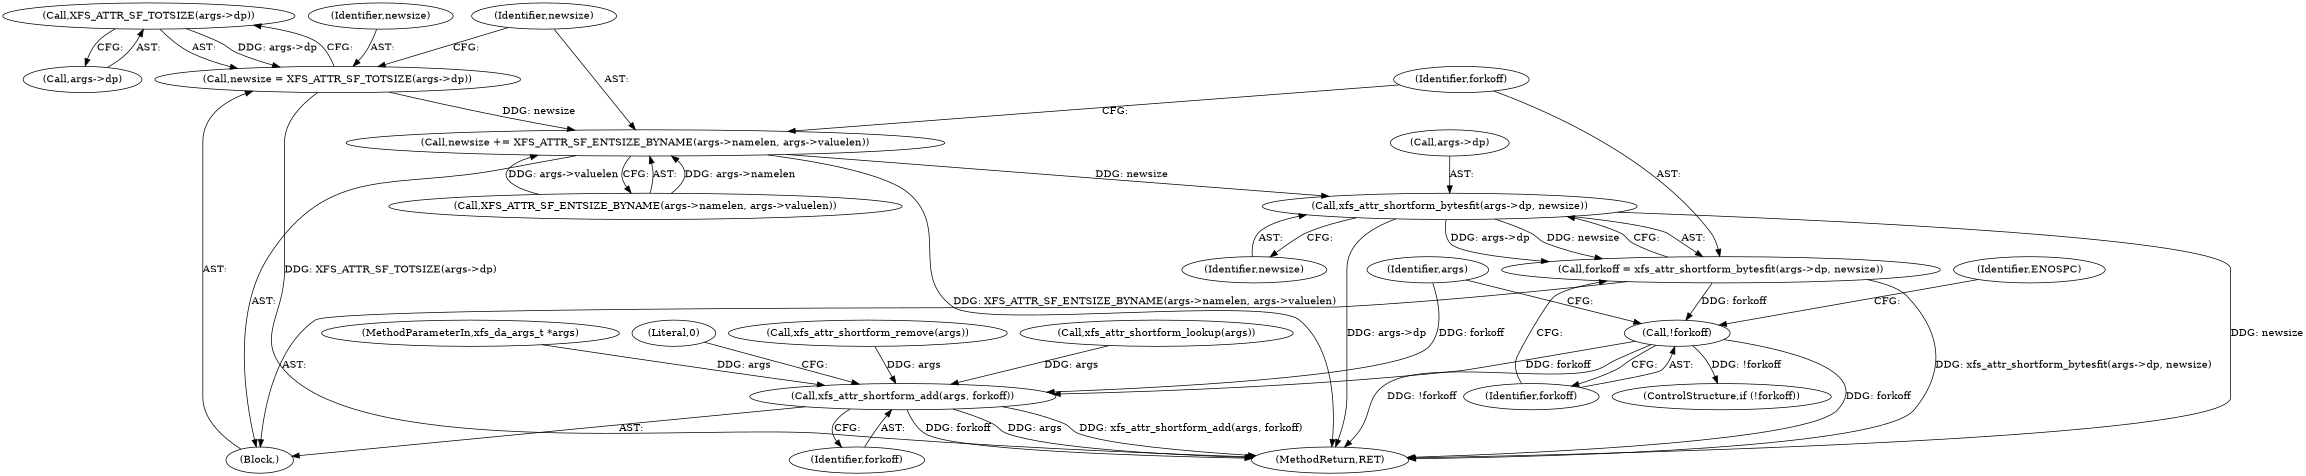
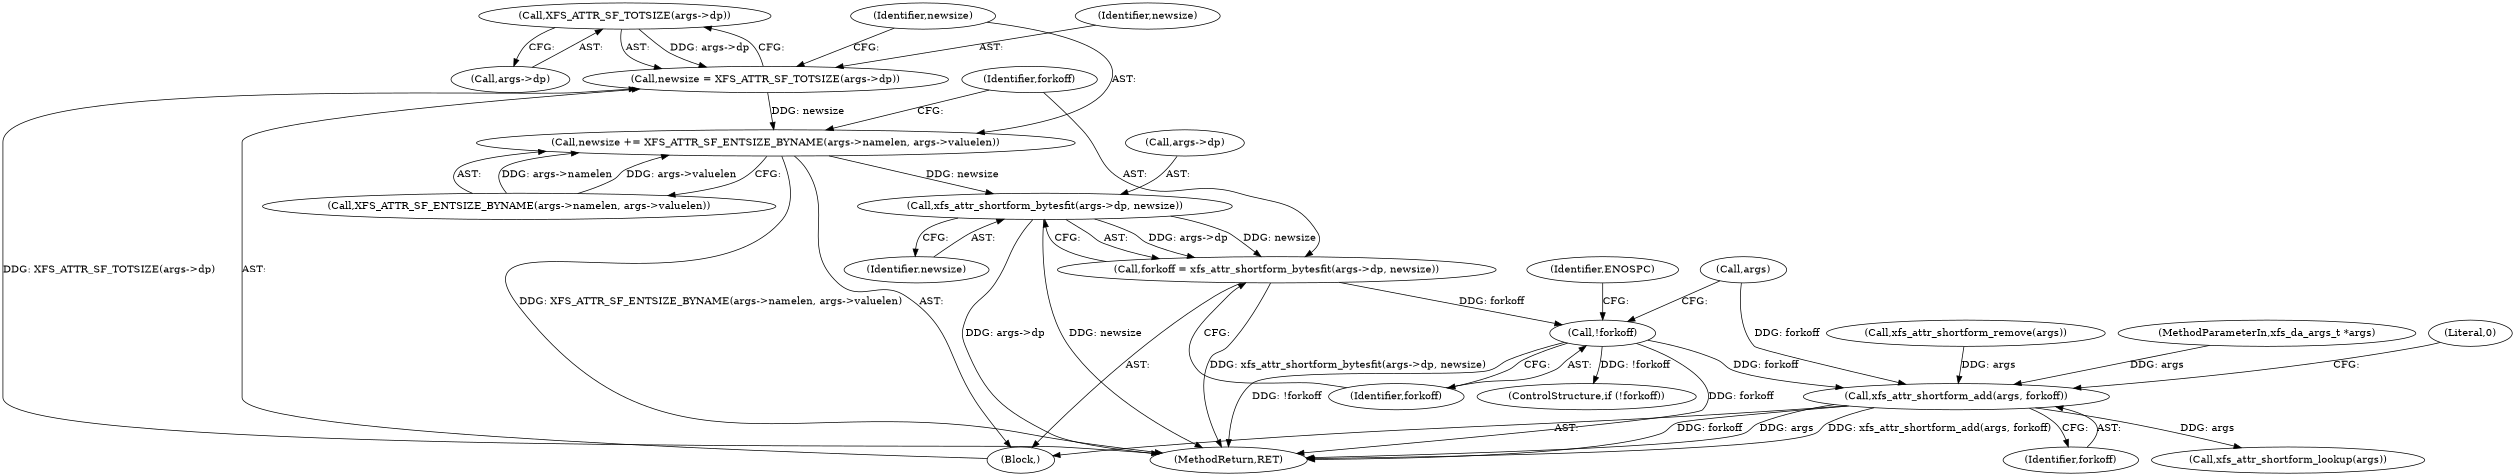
(1428, 270) -> (1743, 270)
(1034, 364) -> (2135, 424)
(612, 433) -> (134, 426)
